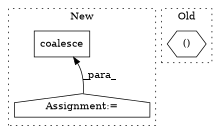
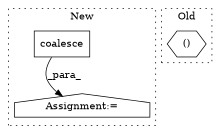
(83, 78) -> (46, 76)
